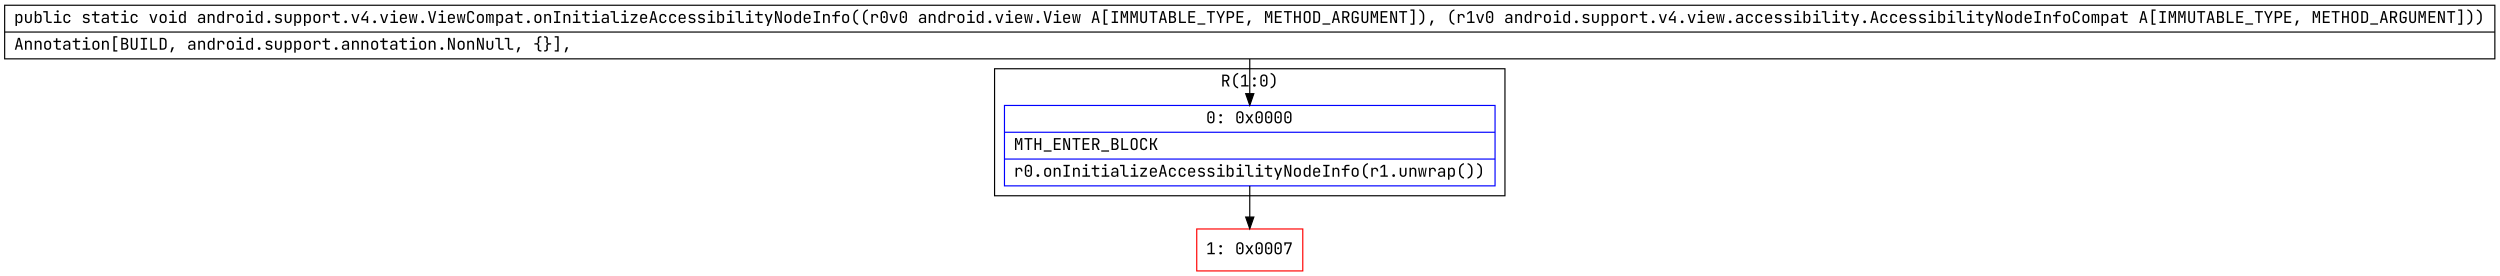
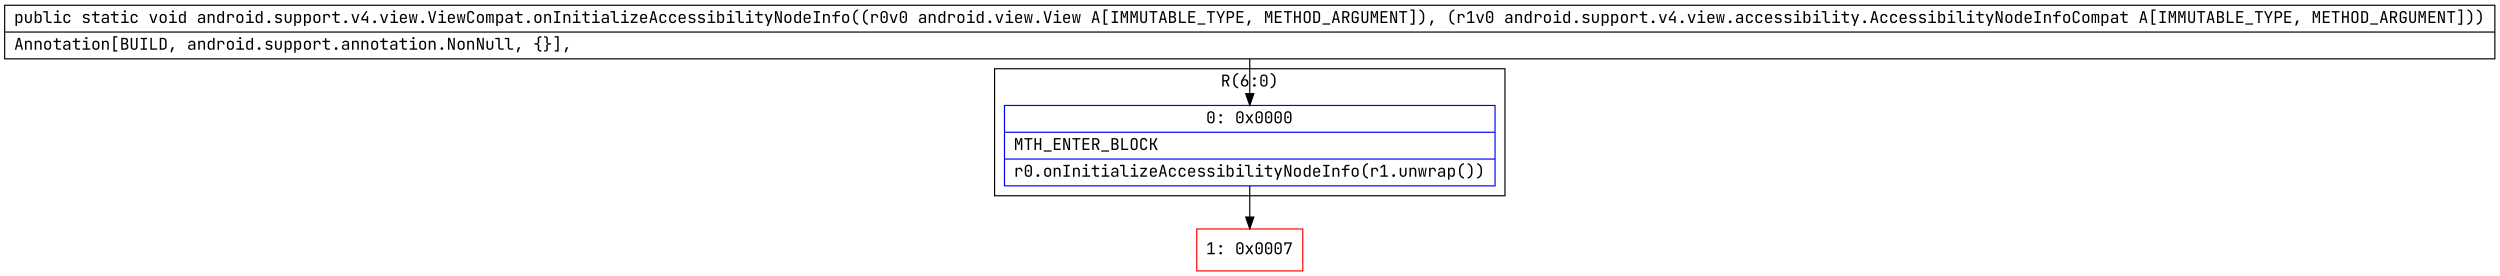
(1250, 82) -> (1250, 82)
